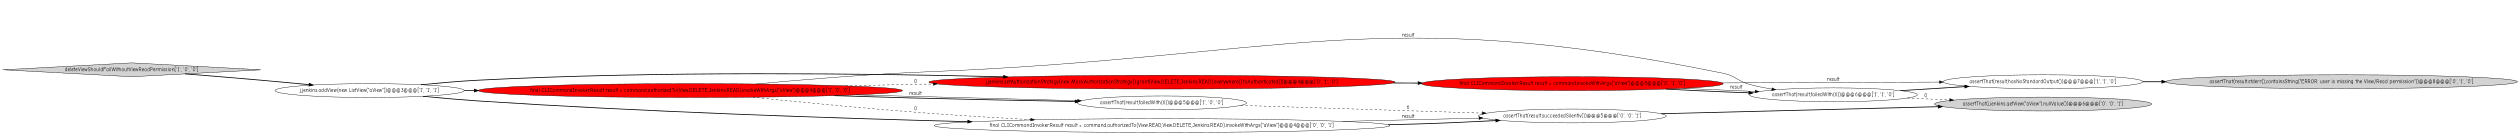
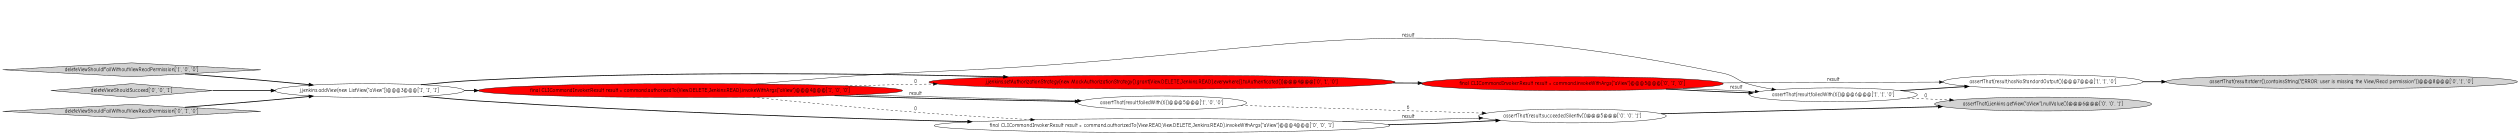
none -> (132, 91)
none -> (132, 111)
